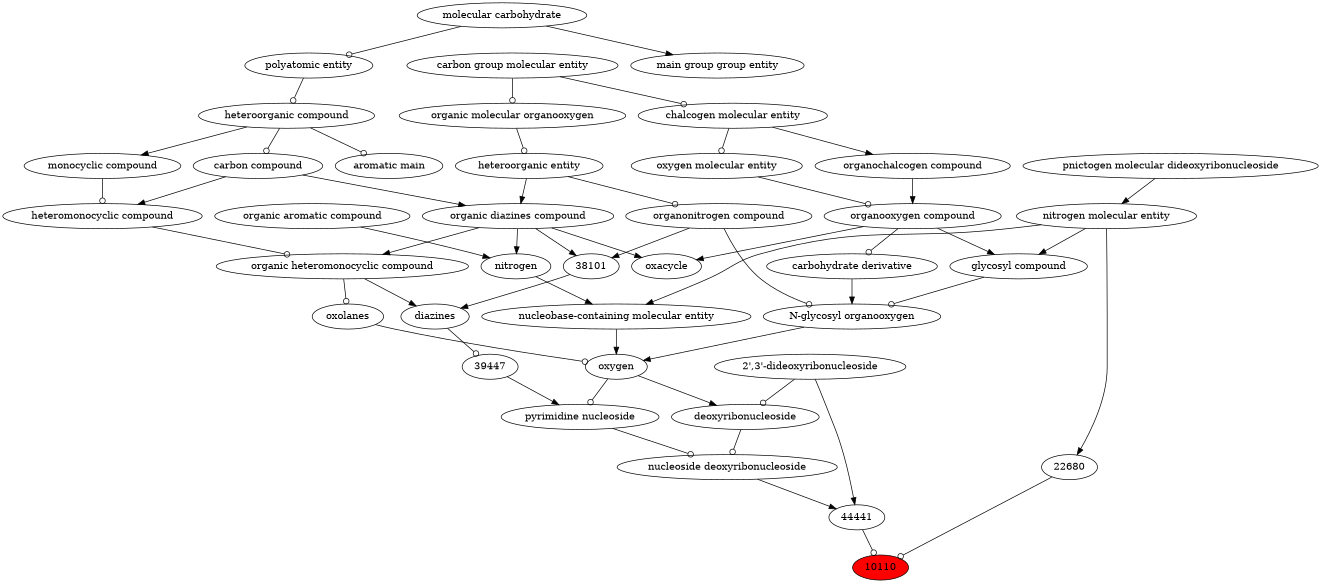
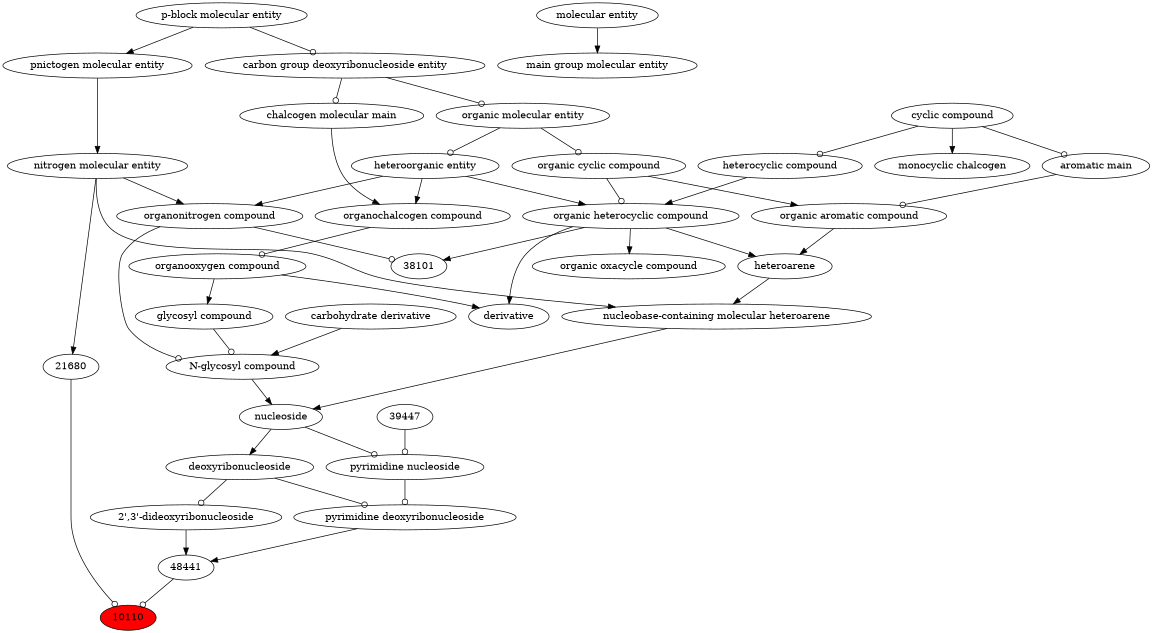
none -> (222, 15)
(502, 15) -> (597, 15)
(309, 66) -> none
(512, 66) -> (345, 66)
(717, 66) -> (597, 66)
(287, 116) -> (952, 116)
(512, 116) -> (523, 116)
(733, 116) -> (332, 116)
(102, 166) -> (952, 166)
(258, 166) -> (780, 166)
none -> (599, 166)
(717, 166) -> none
(1171, 166) -> (97, 66)
none -> (420, 188)
(913, 188) -> (325, 239)
none -> (981, 189)
(620, 190) -> (322, 190)
(102, 216) -> none
(518, 216) -> (631, 216)
(884, 240) -> none
(1065, 240) -> (150, 190)
(654, 242) -> (325, 244)
(342, 266) -> (629, 266)
(516, 266) -> (785, 266)
(667, 266) -> (509, 317)
(348, 317) -> none
(435, 317) -> none
(616, 317) -> (717, 317)
(852, 317) -> (243, 367)
(616, 367) -> (281, 417)
(530, 389) -> (405, 439)
(780, 390) -> (215, 490)
(727, 467) -> (405, 517)
(1070, 467) -> (71, 367)
(857, 517) -> (186, 568)
